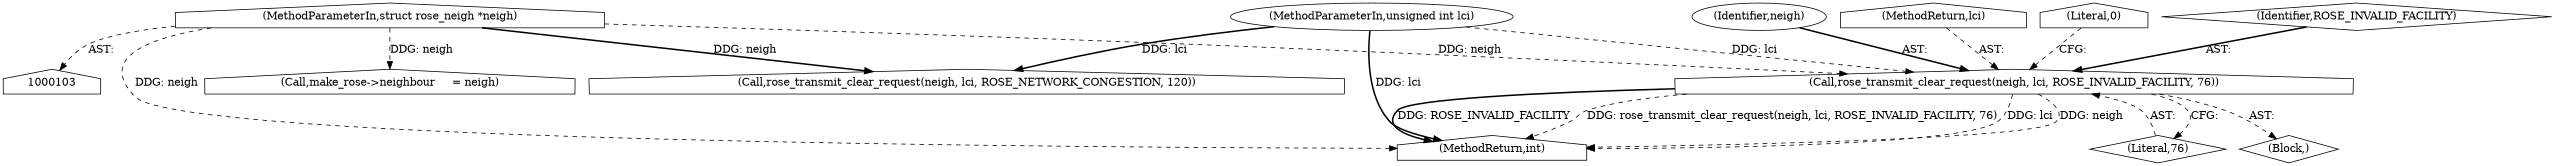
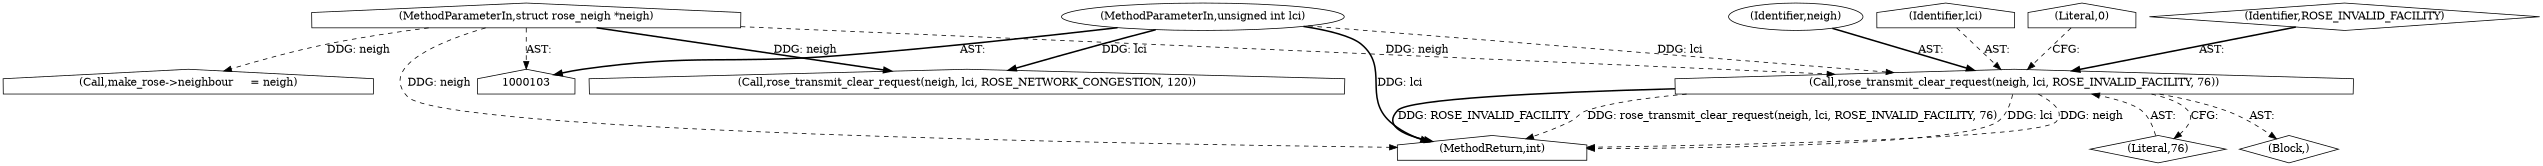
(1933, 17) -> (1946, 17)
none -> (840, 56)
